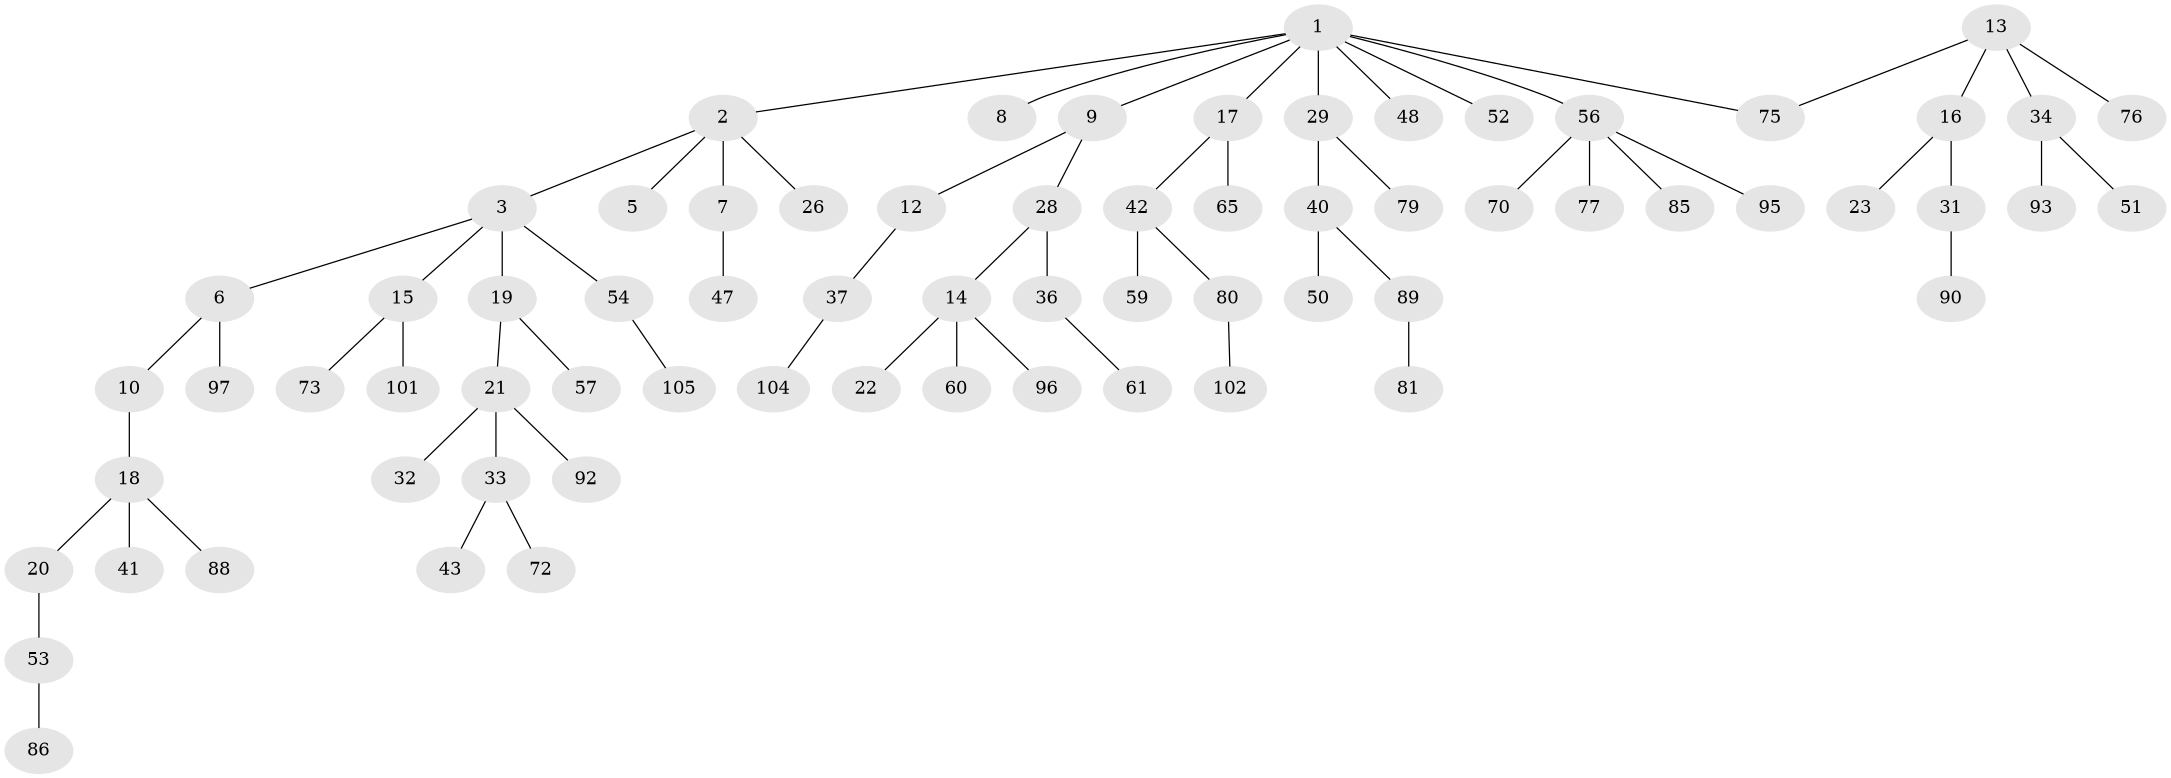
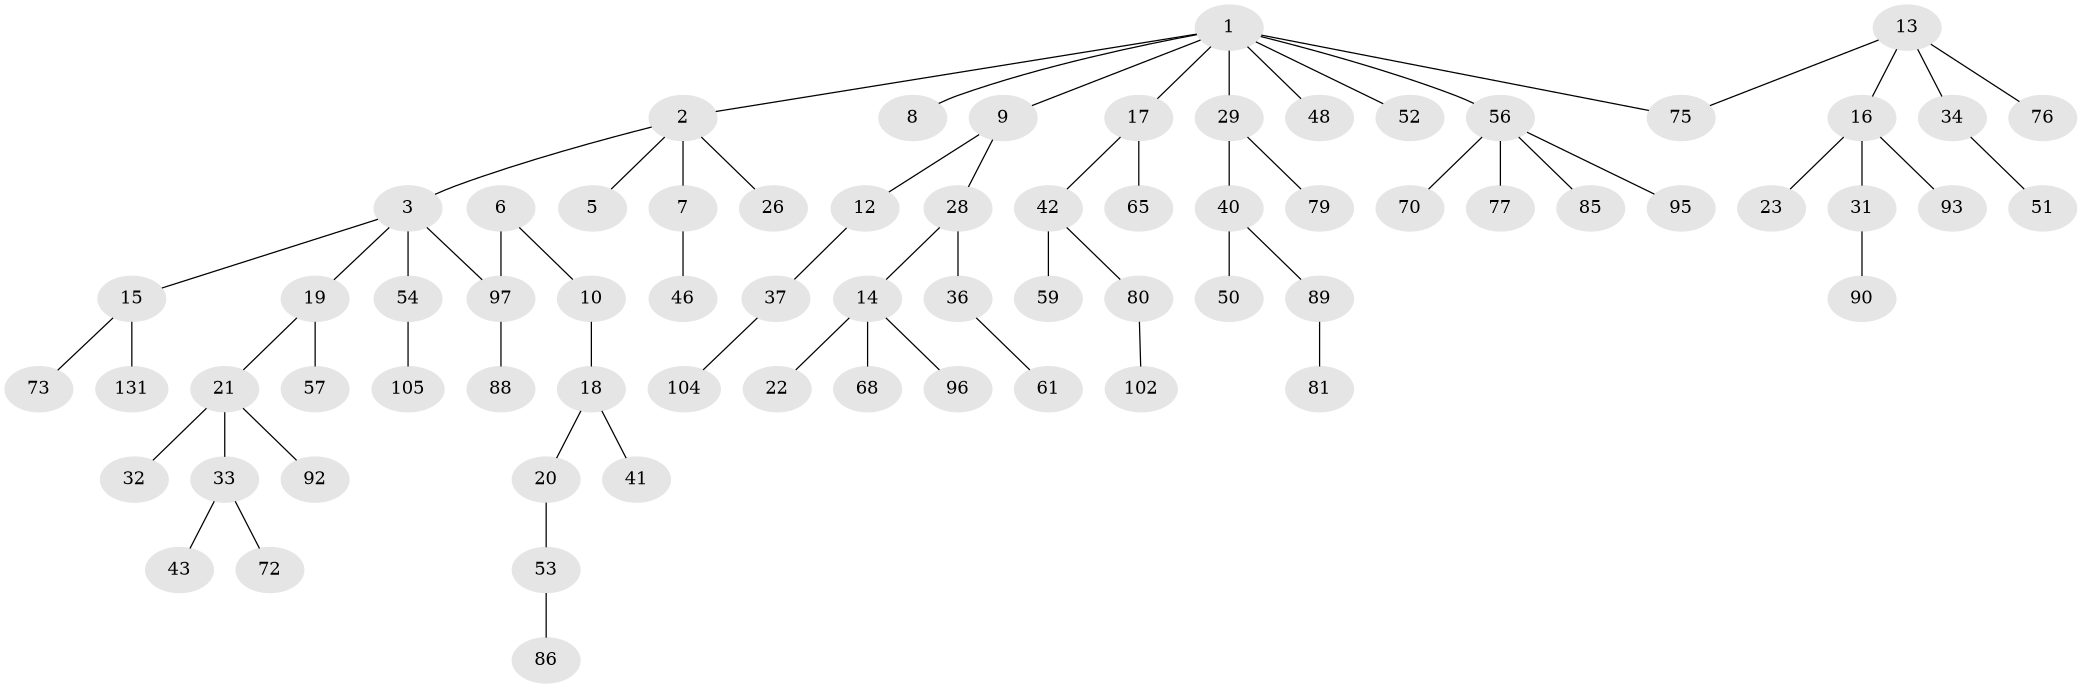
(2042, 163) -> (1907, 163)
(361, 254) -> (455, 254)
(723, 299) -> (683, 299)
(403, 389) -> (132, 389)
(957, 389) -> (868, 389)
(174, 525) -> (501, 344)
